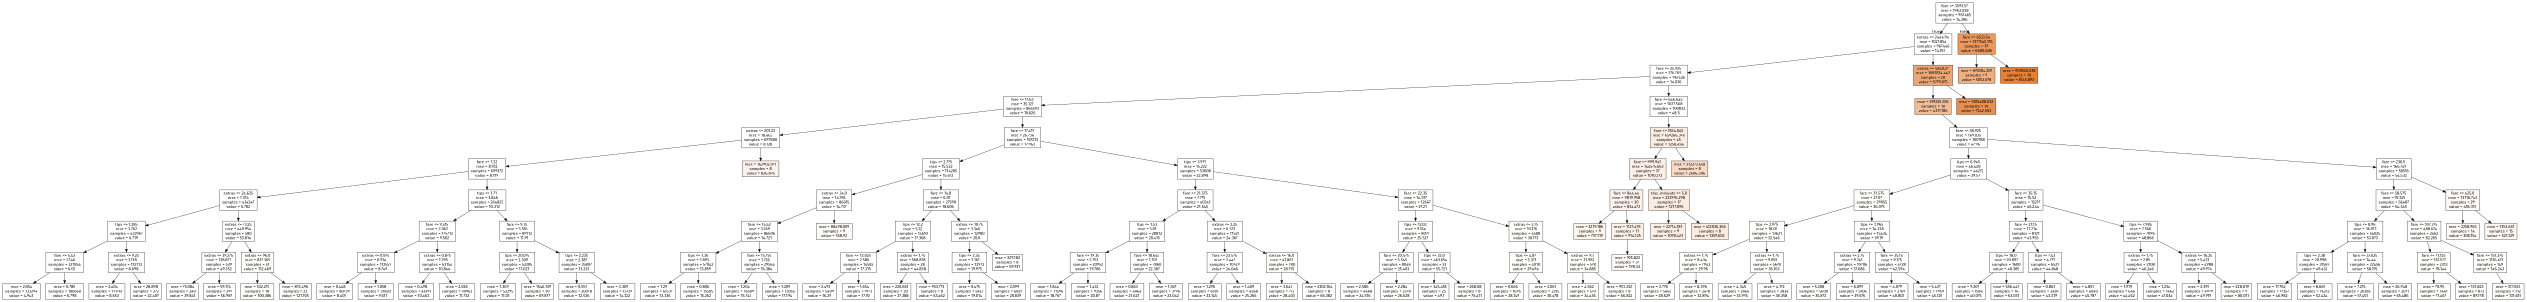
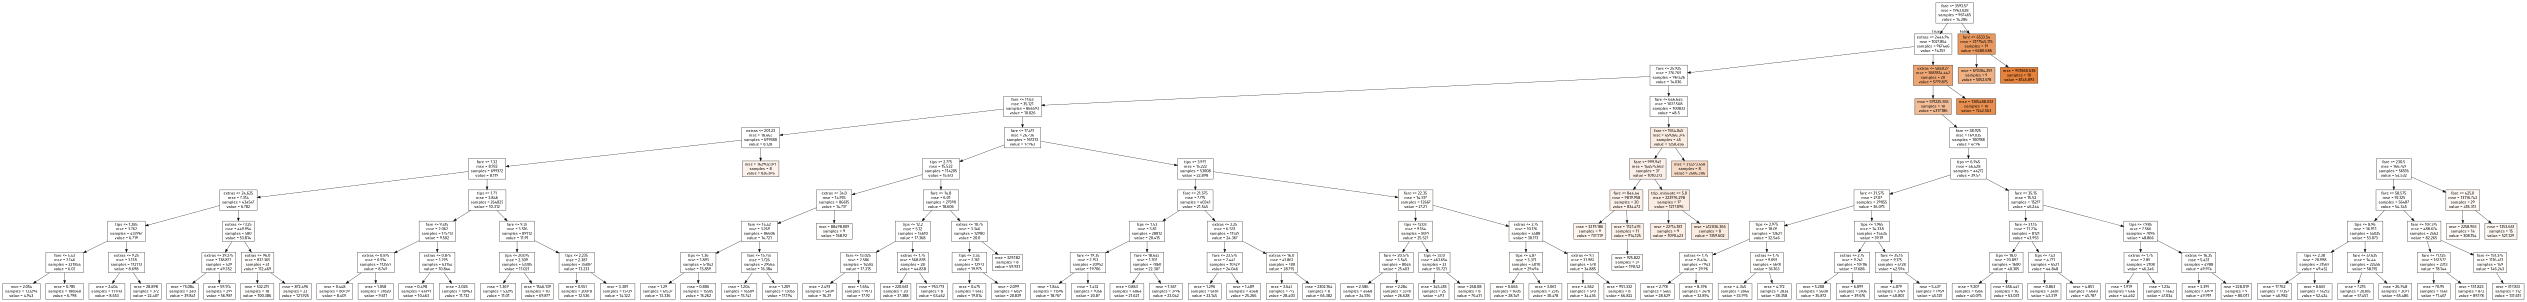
(2180, 153) -> none
(1507, 291) -> (1507, 291)
